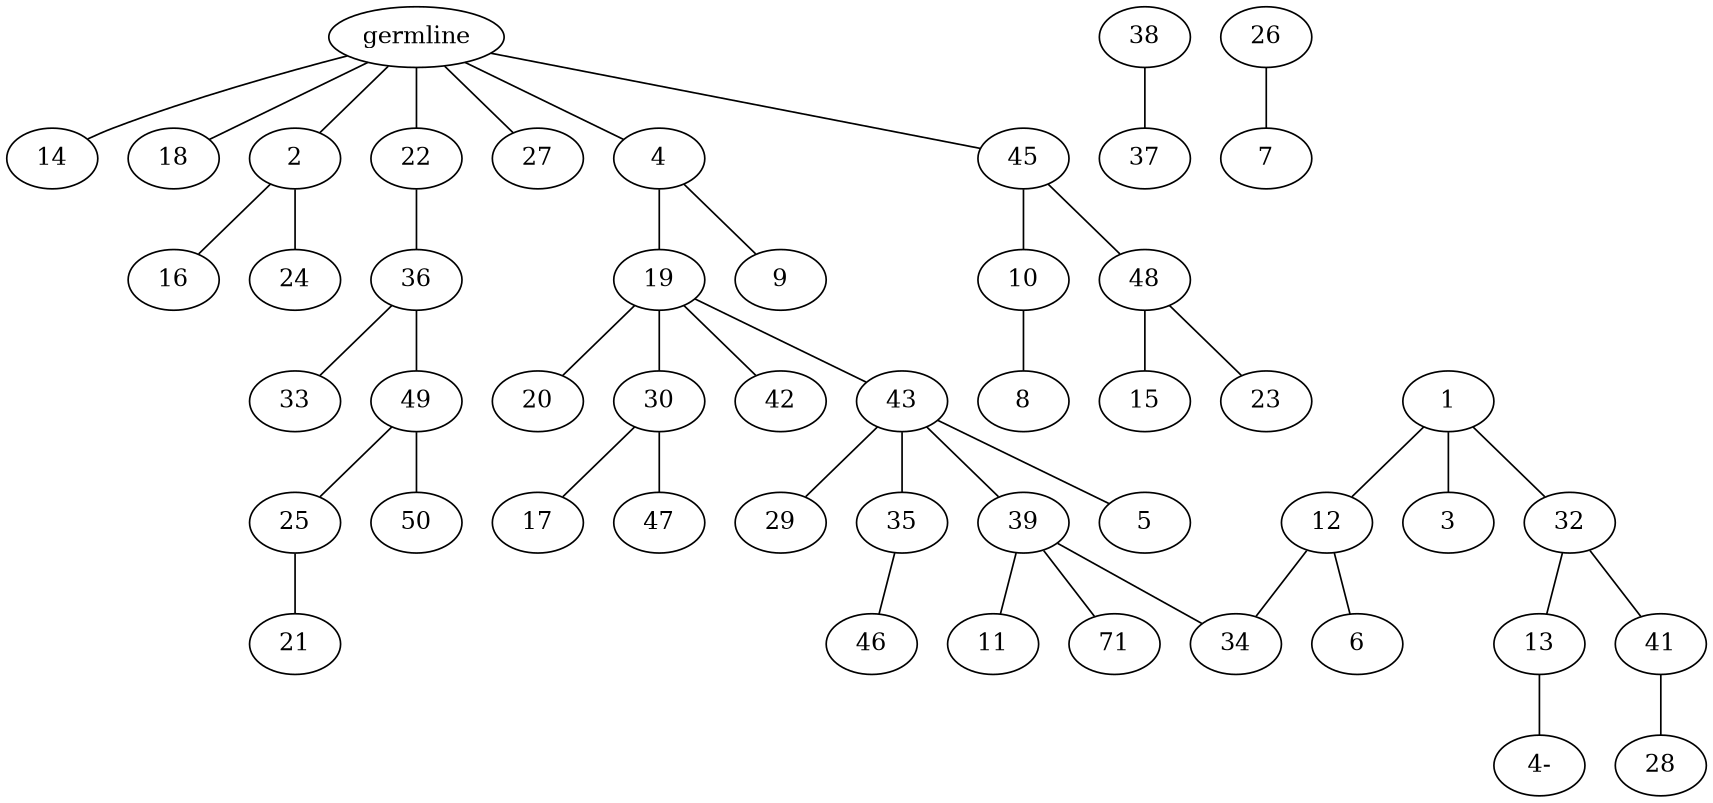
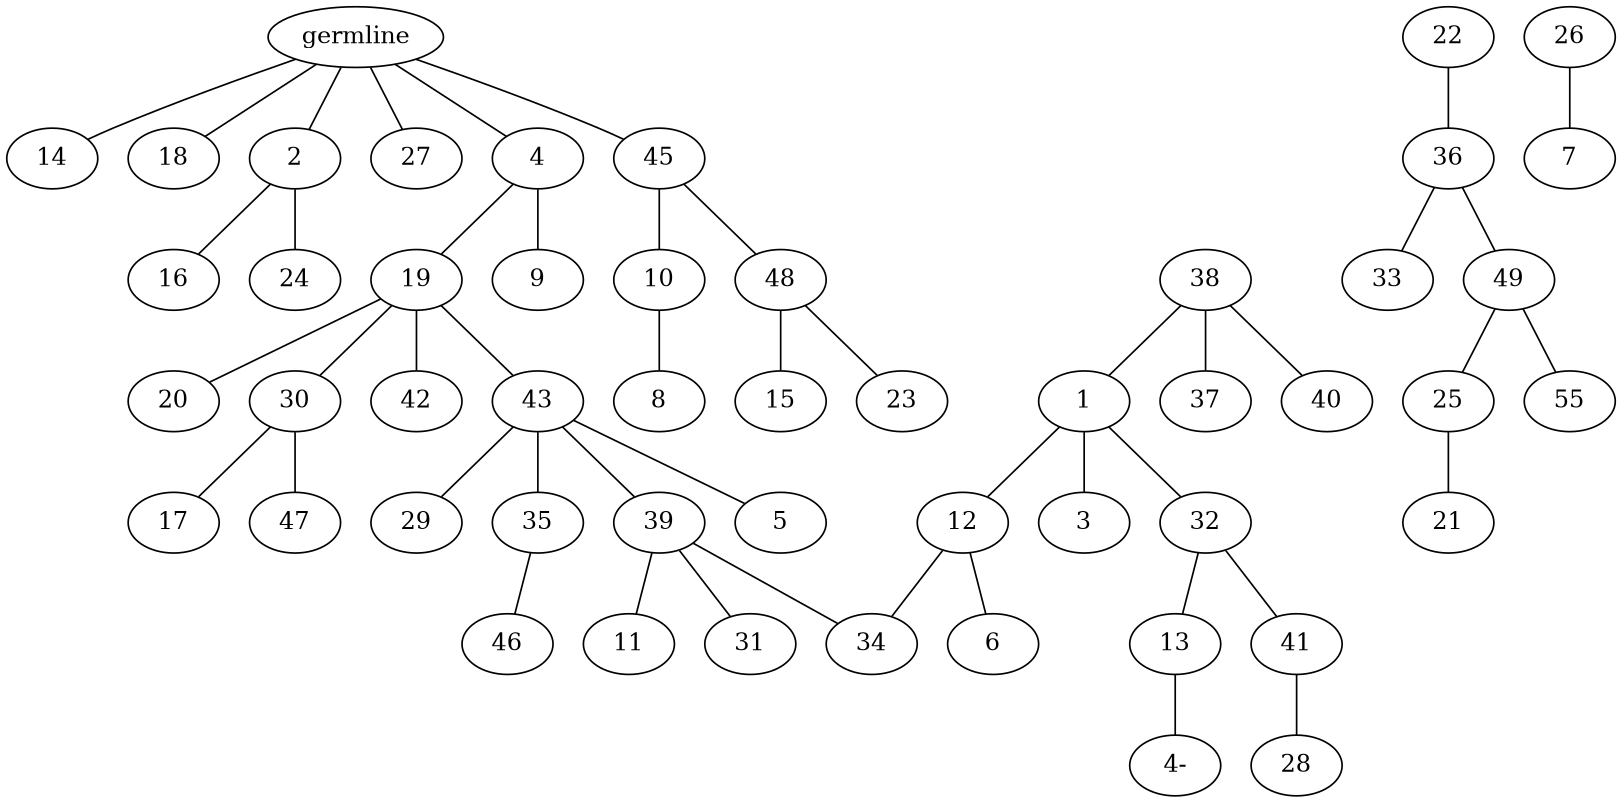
(416, 98) -> none
none -> (1145, 340)
none -> (1327, 401)
(416, 523) -> (1570, 401)
(1115, 644) -> (750, 644)
